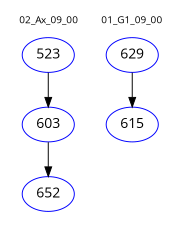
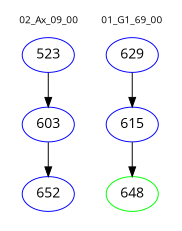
(132, 21) -> (132, 21)
none -> (132, 194)
